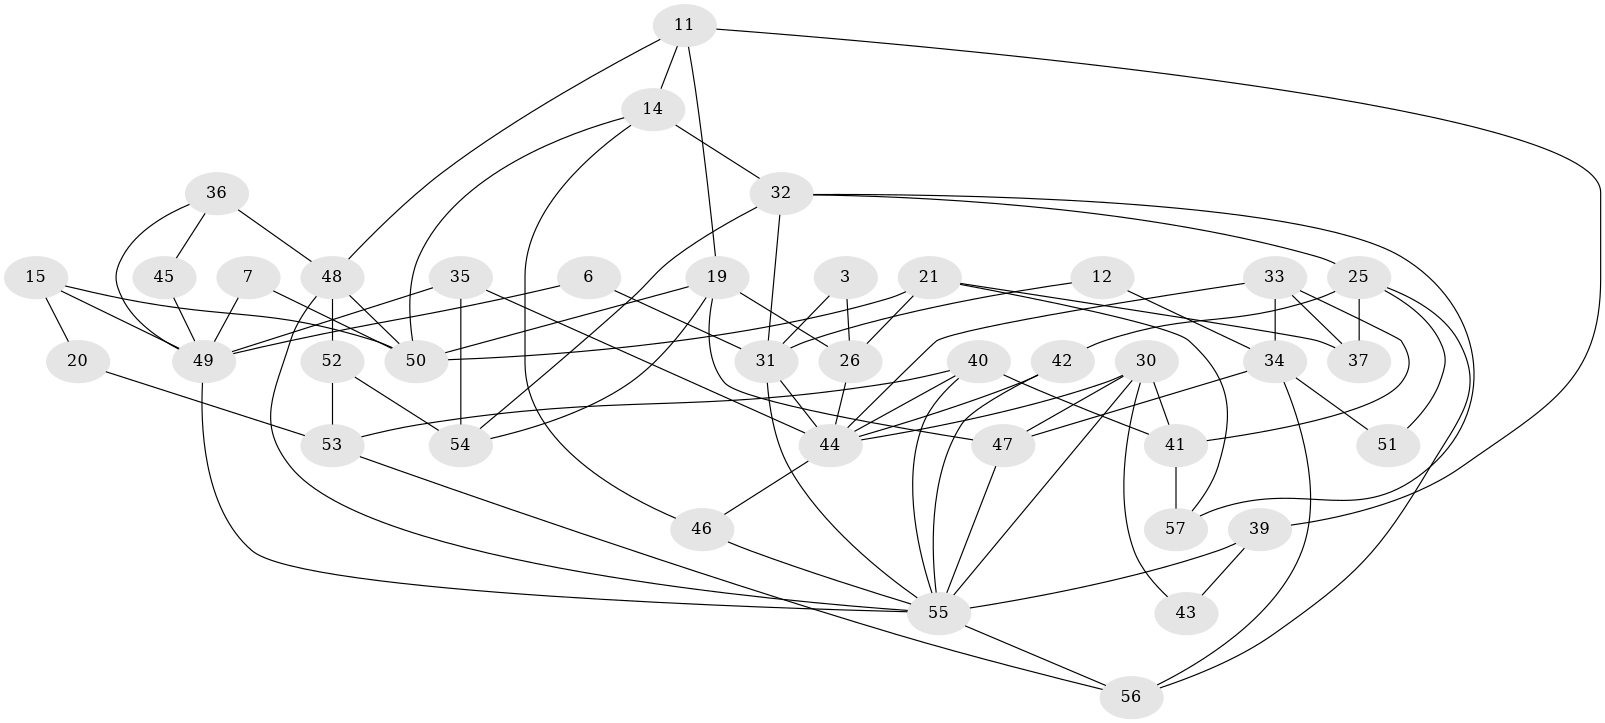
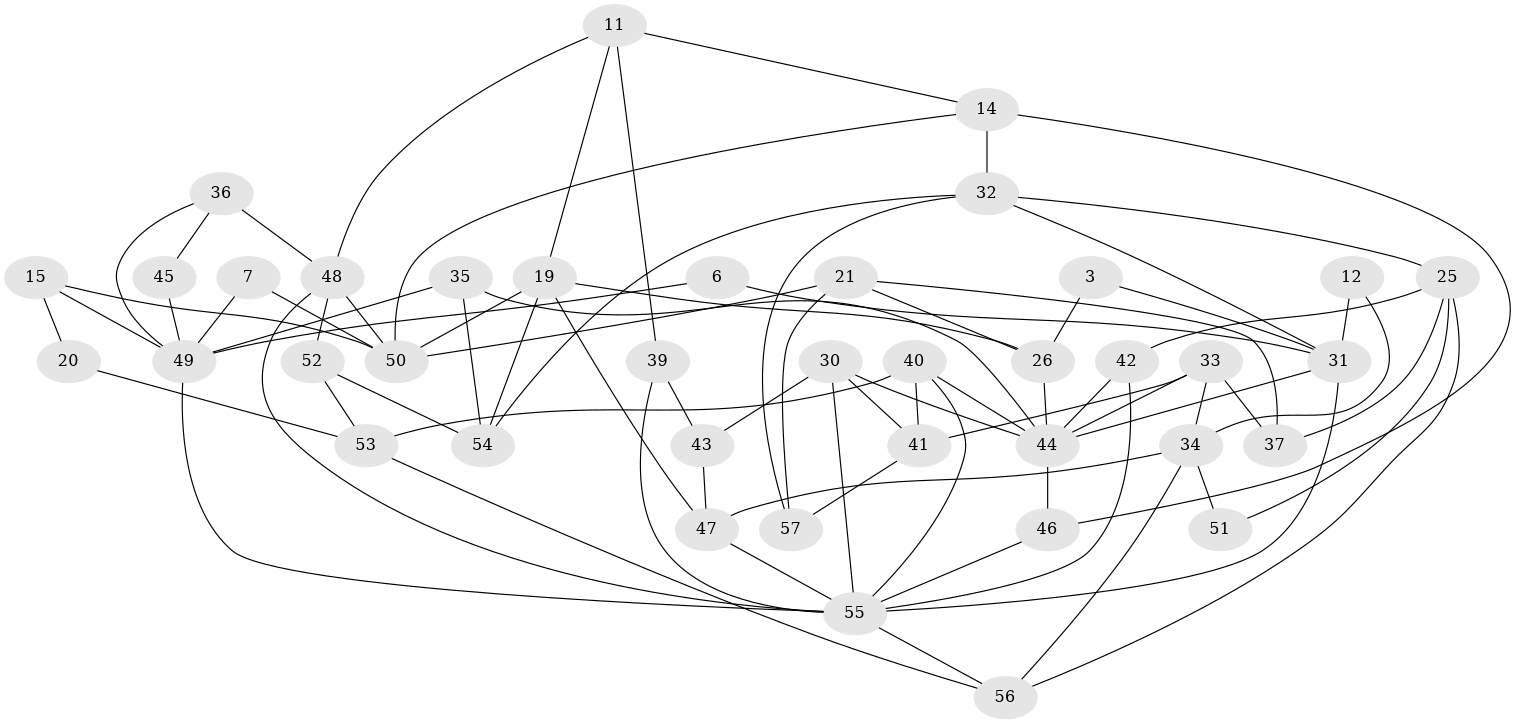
(1082, 400) -> (705, 488)
